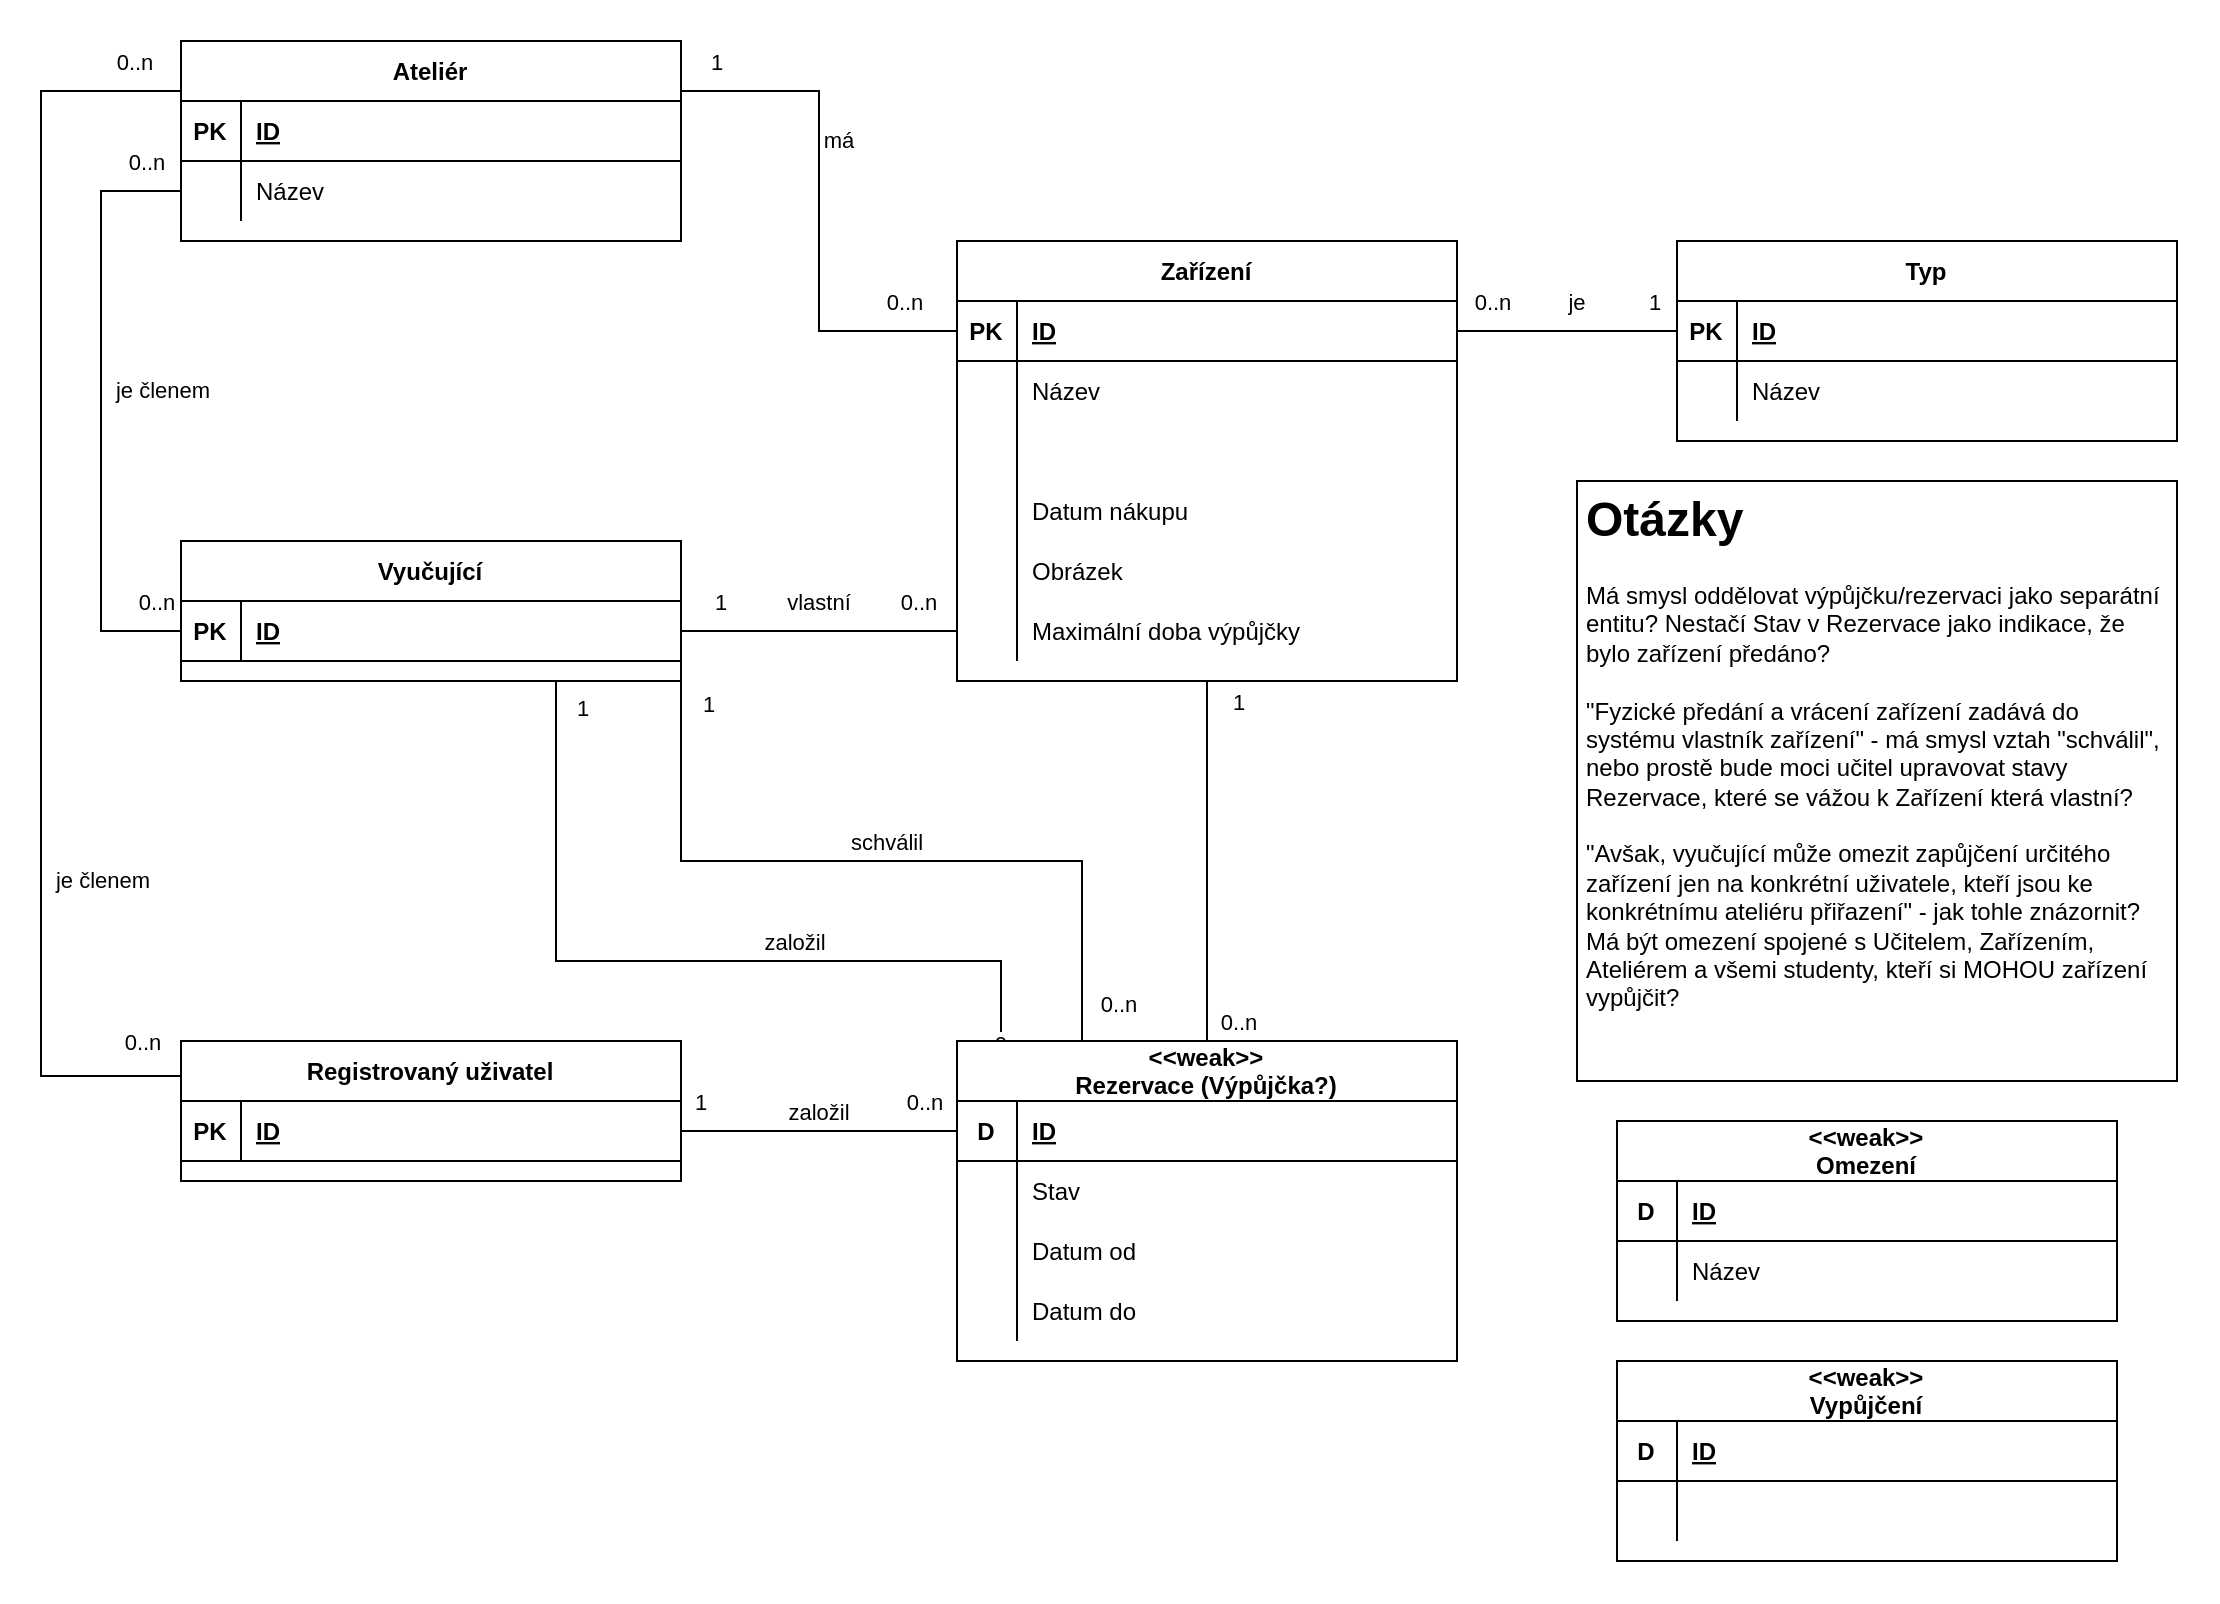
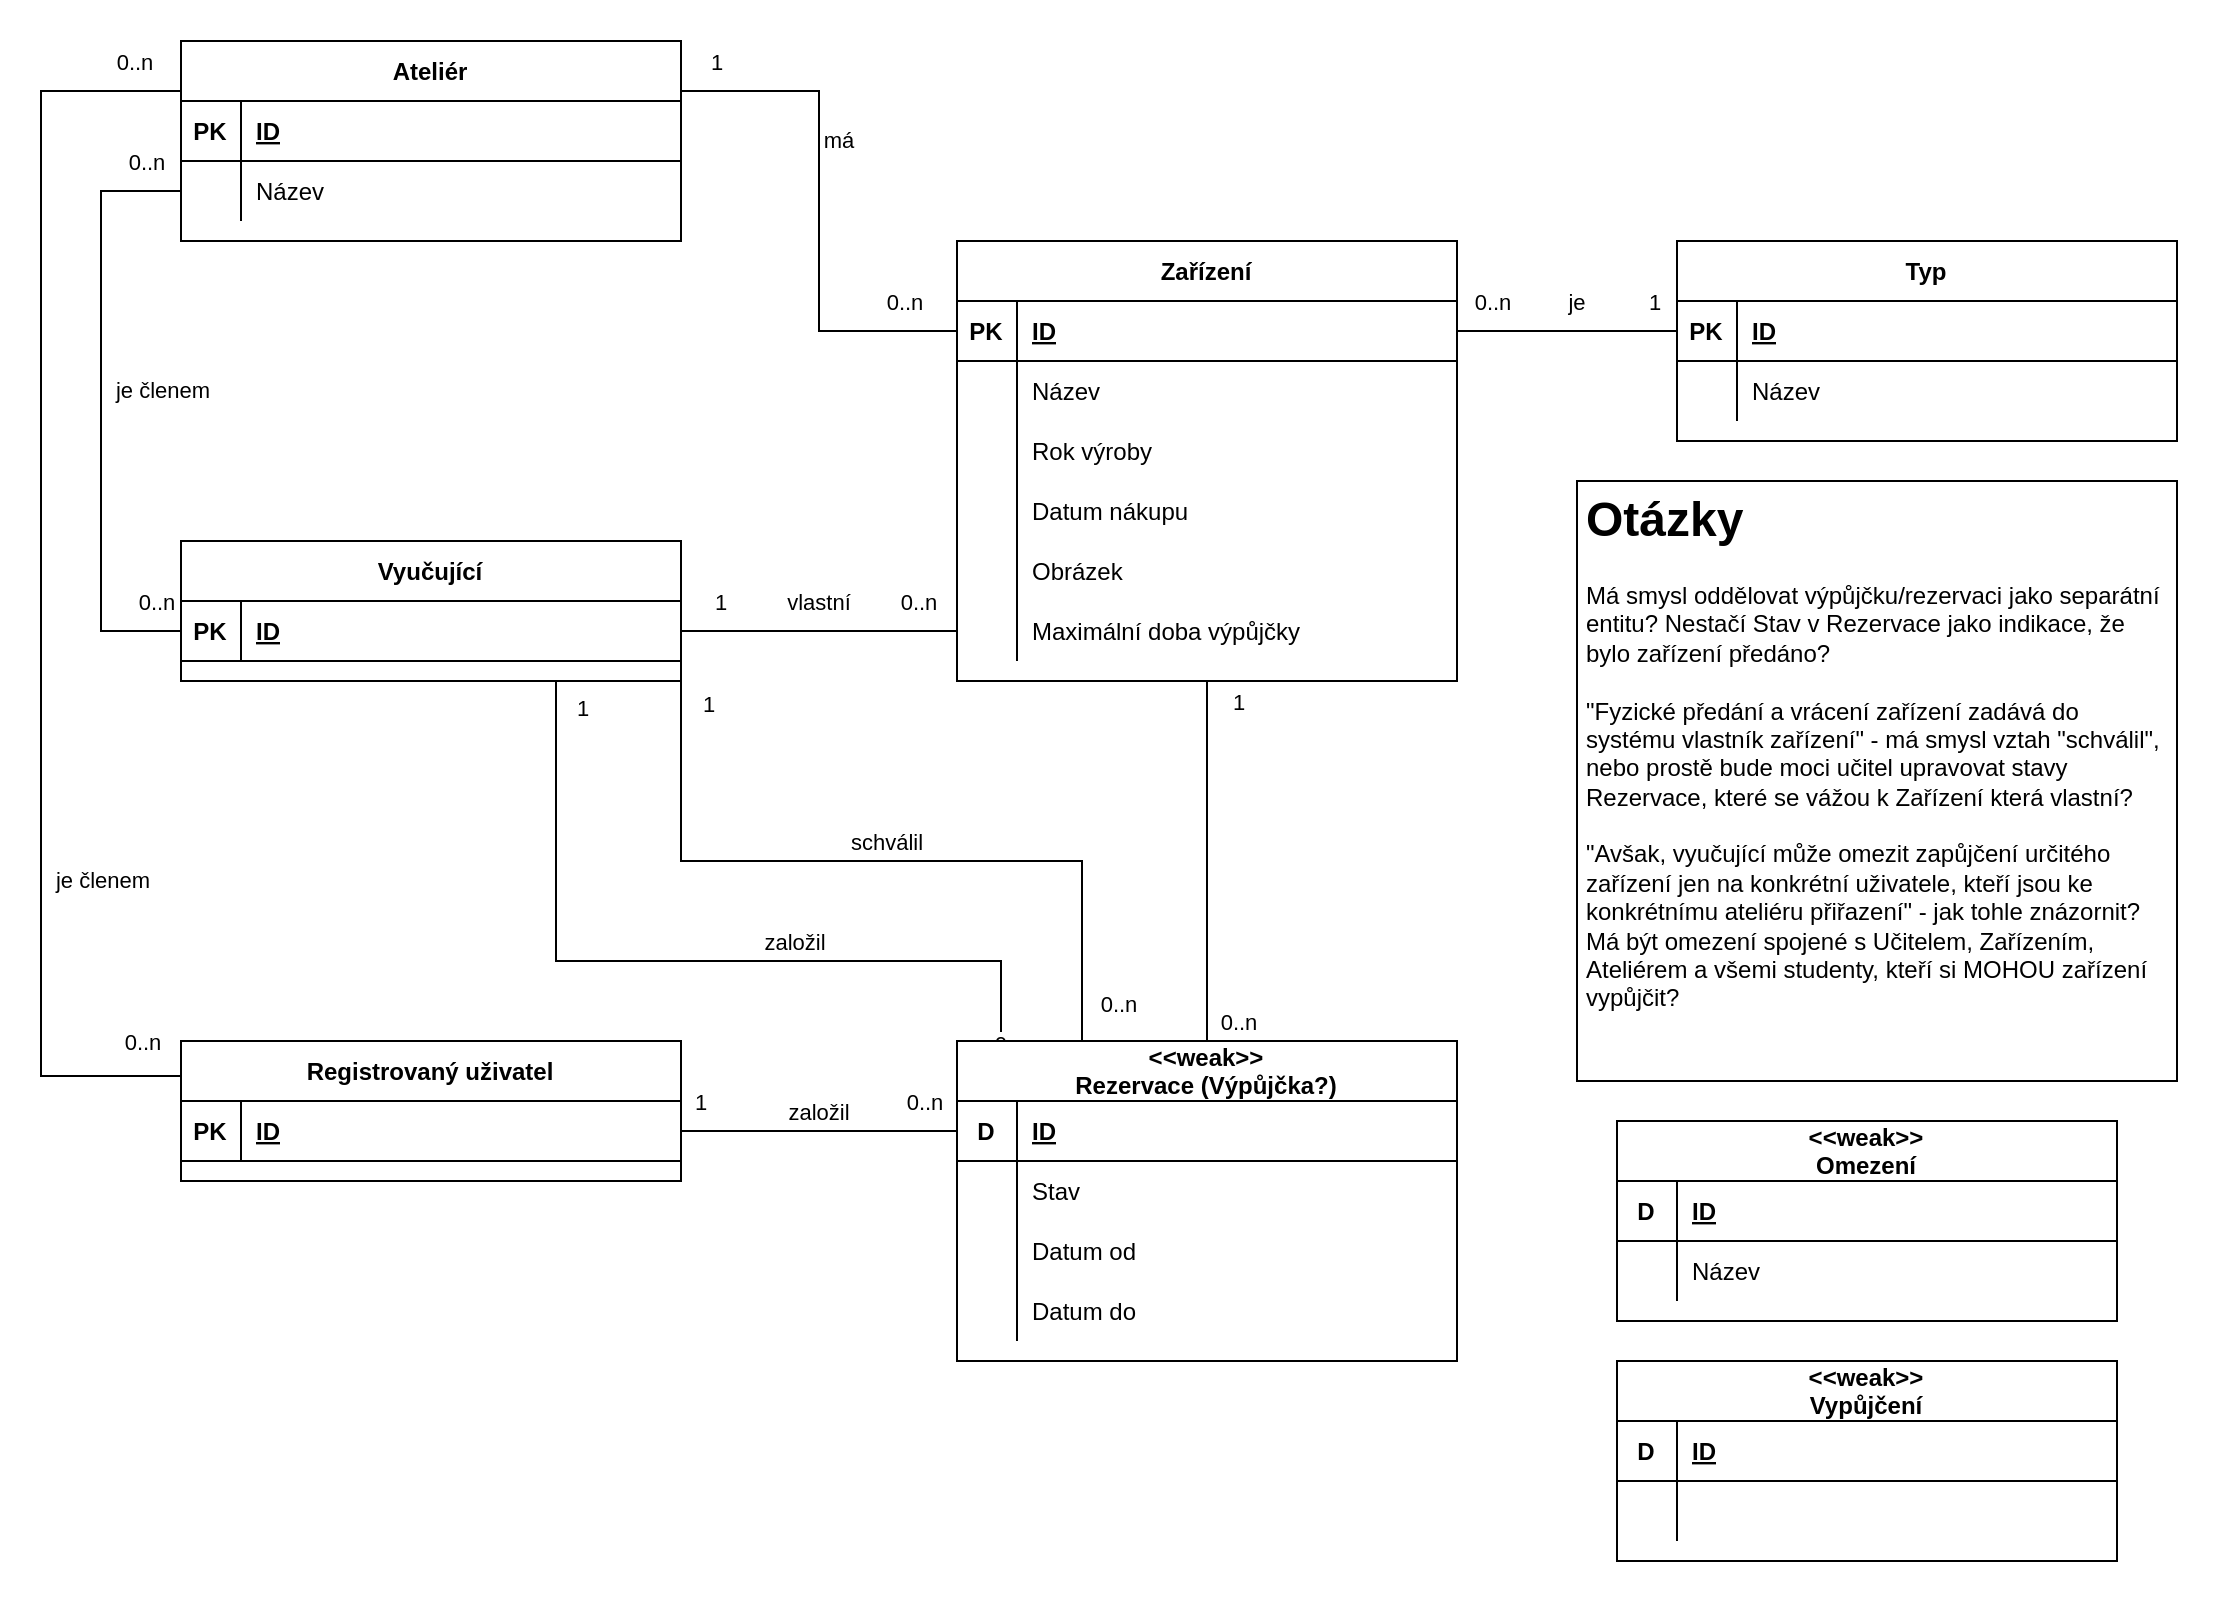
none -> (1237, 451)
